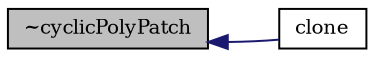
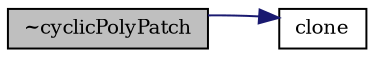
(253, 41) -> (233, 16)
